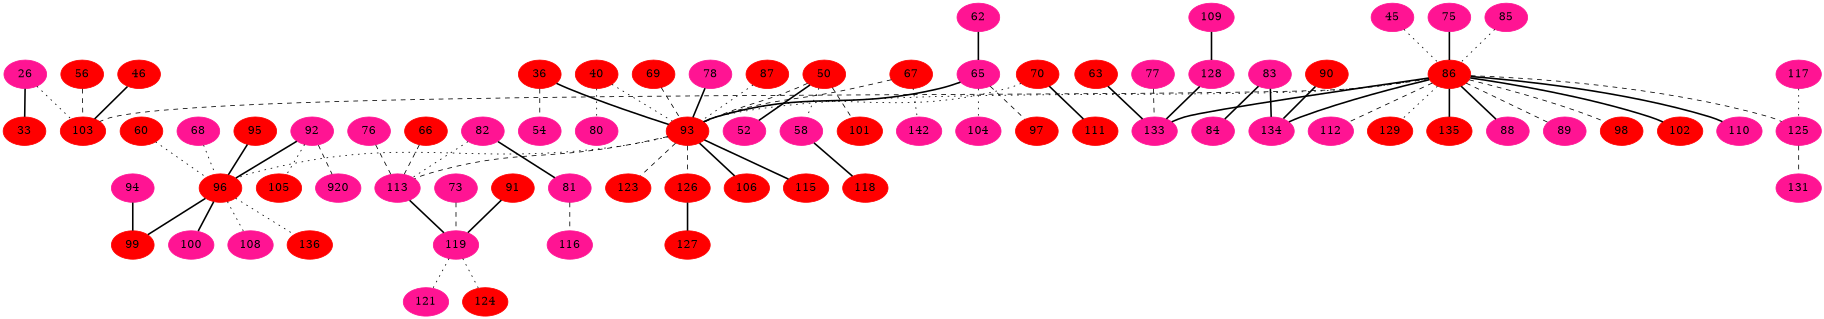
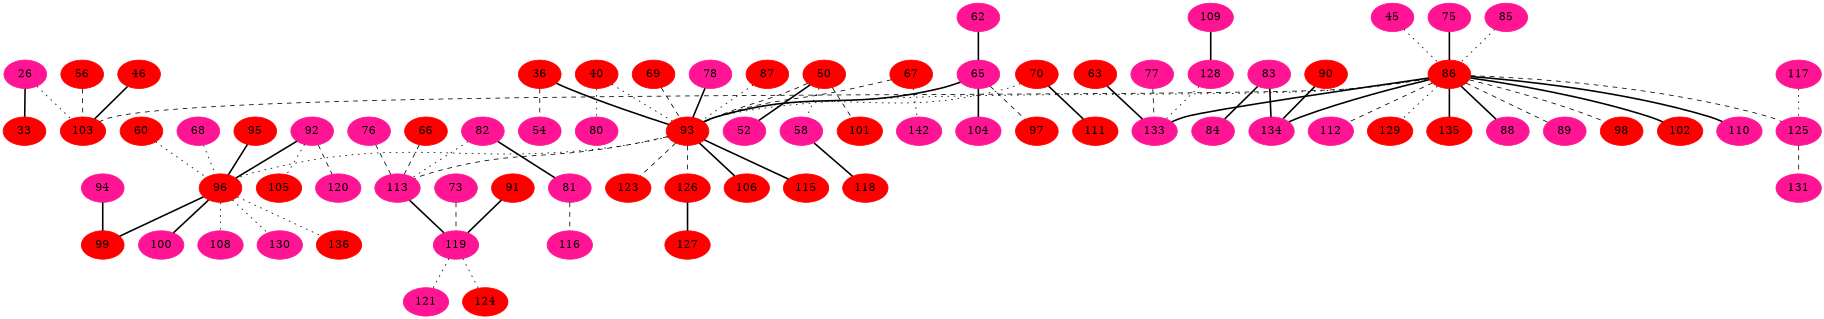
(978, 103) -> (978, 103)
(1183, 103) -> (1183, 103)
(338, 188) -> (338, 188)
none -> (280, 245)
